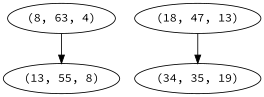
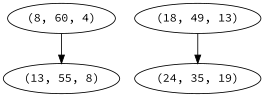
(61, 18) -> (61, 18)
(198, 18) -> (198, 18)
(198, 79) -> (198, 79)
